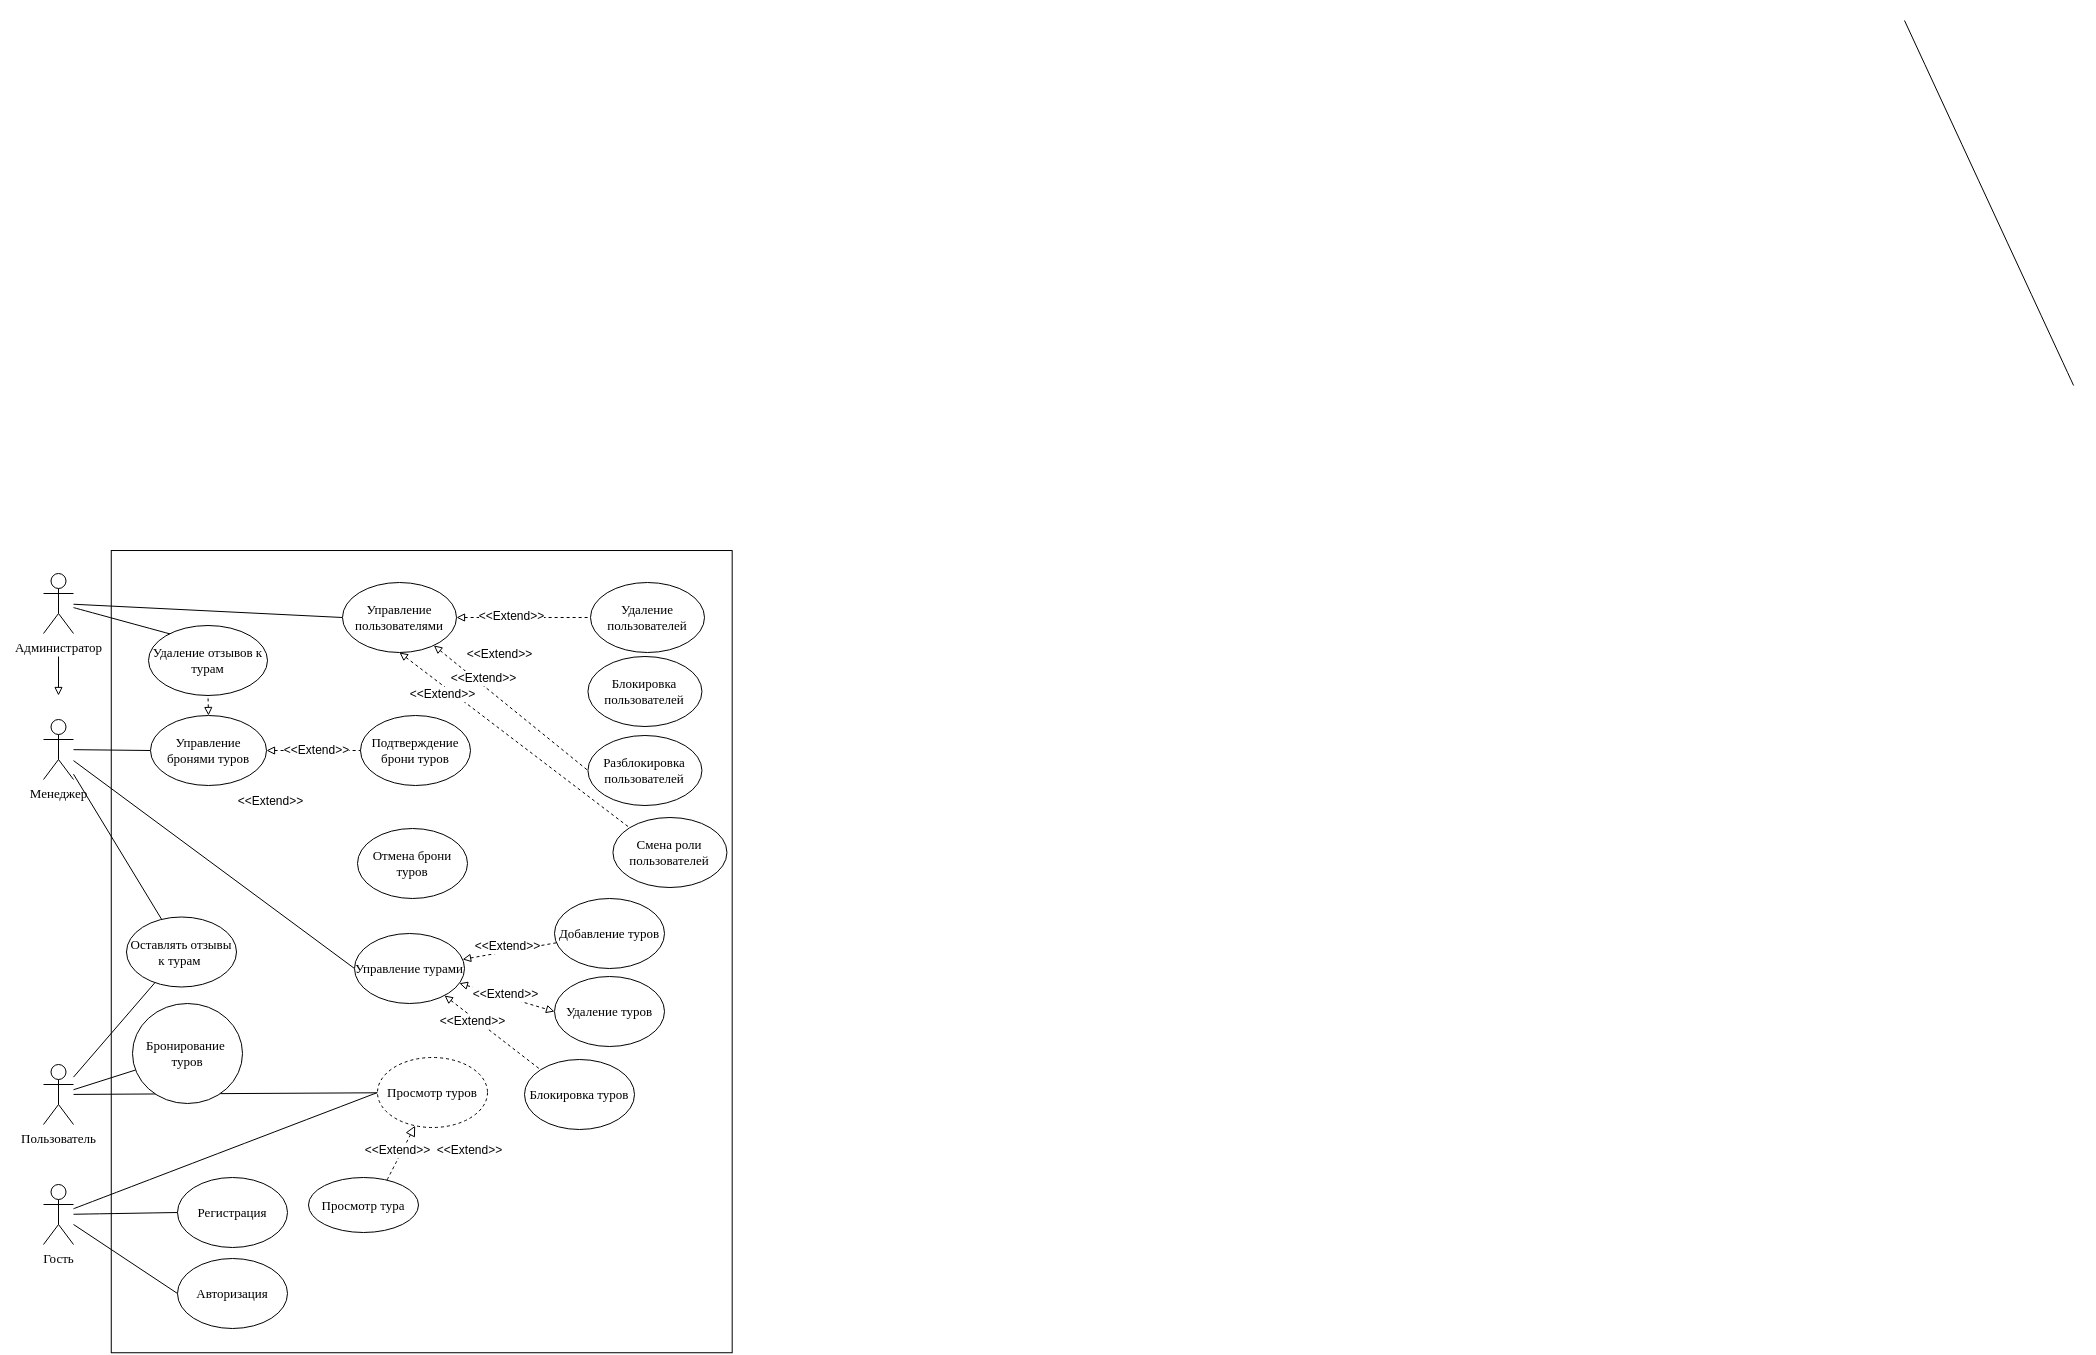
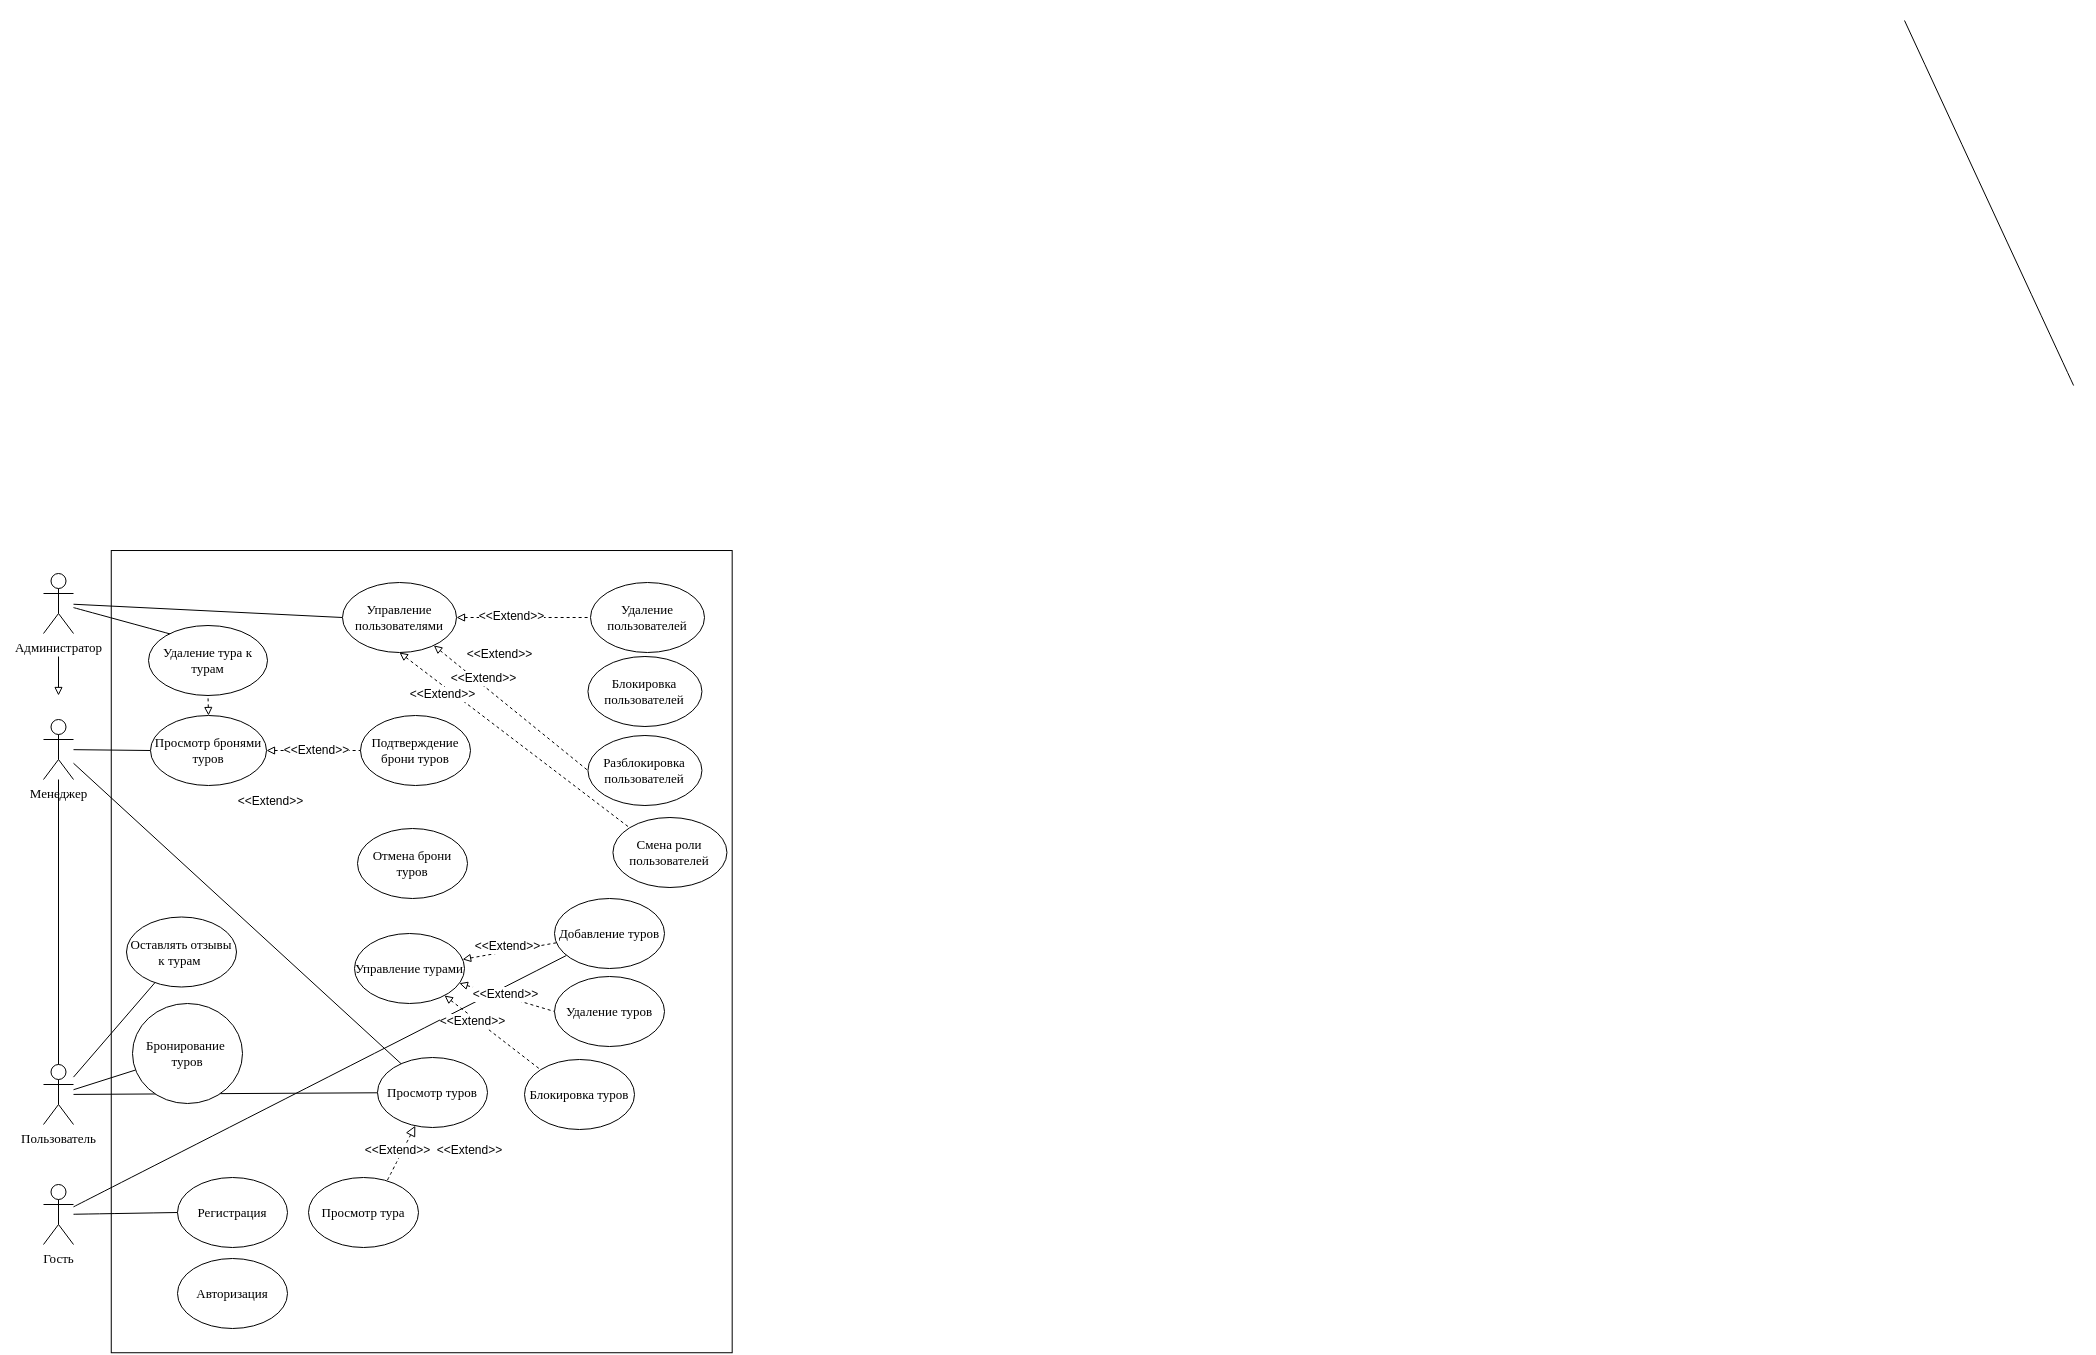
(208, 661) -> (208, 661)
(209, 751) -> (209, 751)
(117, 846) -> (237, 914)
(214, 864) -> (59, 922)
(545, 1009) -> (549, 1010)
(433, 1093) -> (433, 1093)
(226, 1150) -> (258, 1113)
(364, 1205) -> (364, 1213)
(126, 1259) -> none
